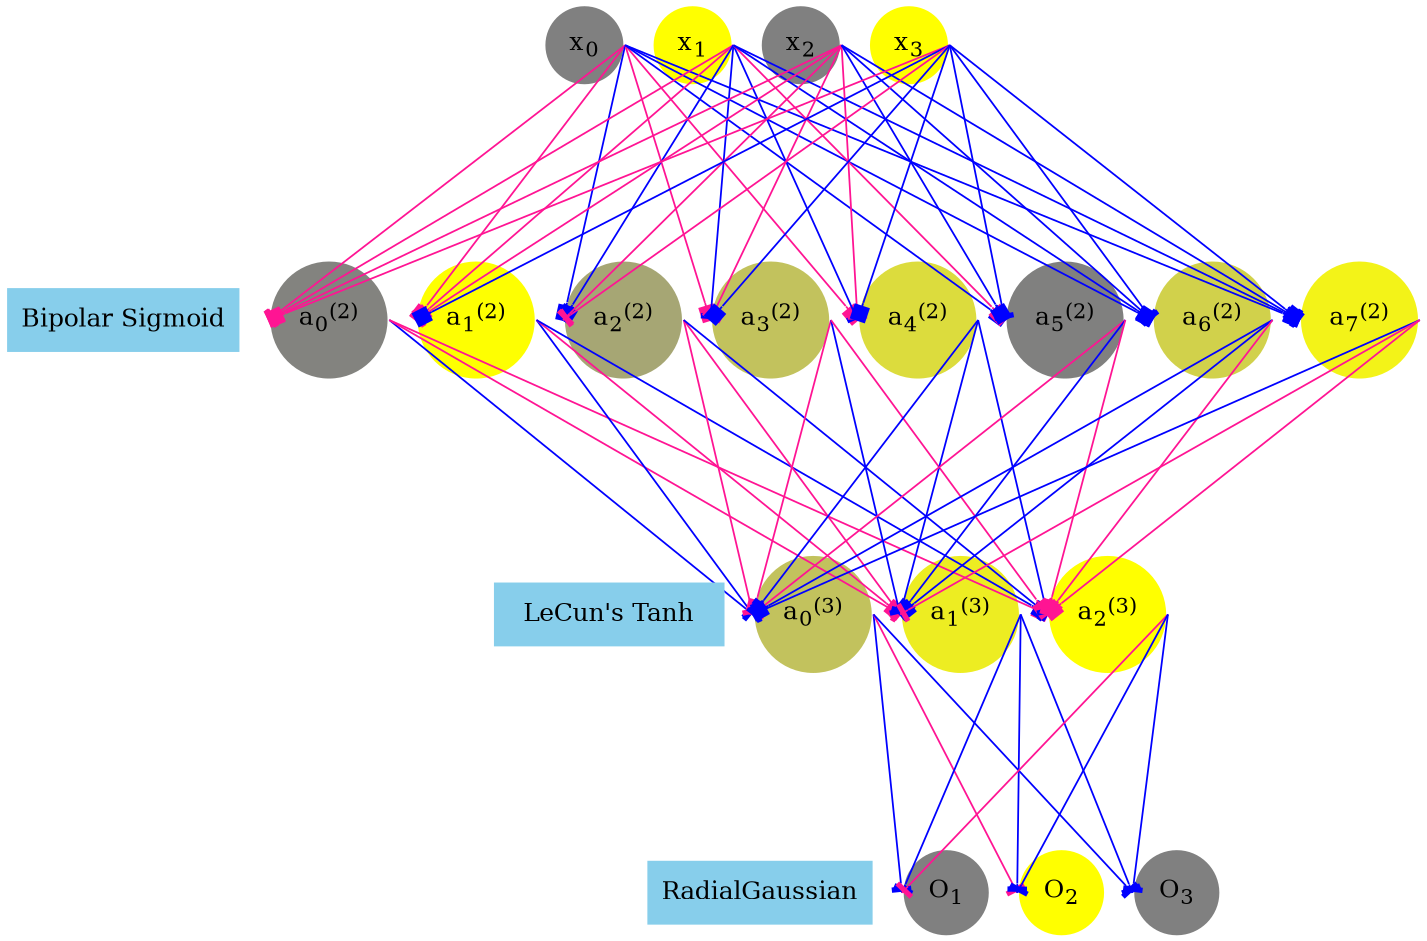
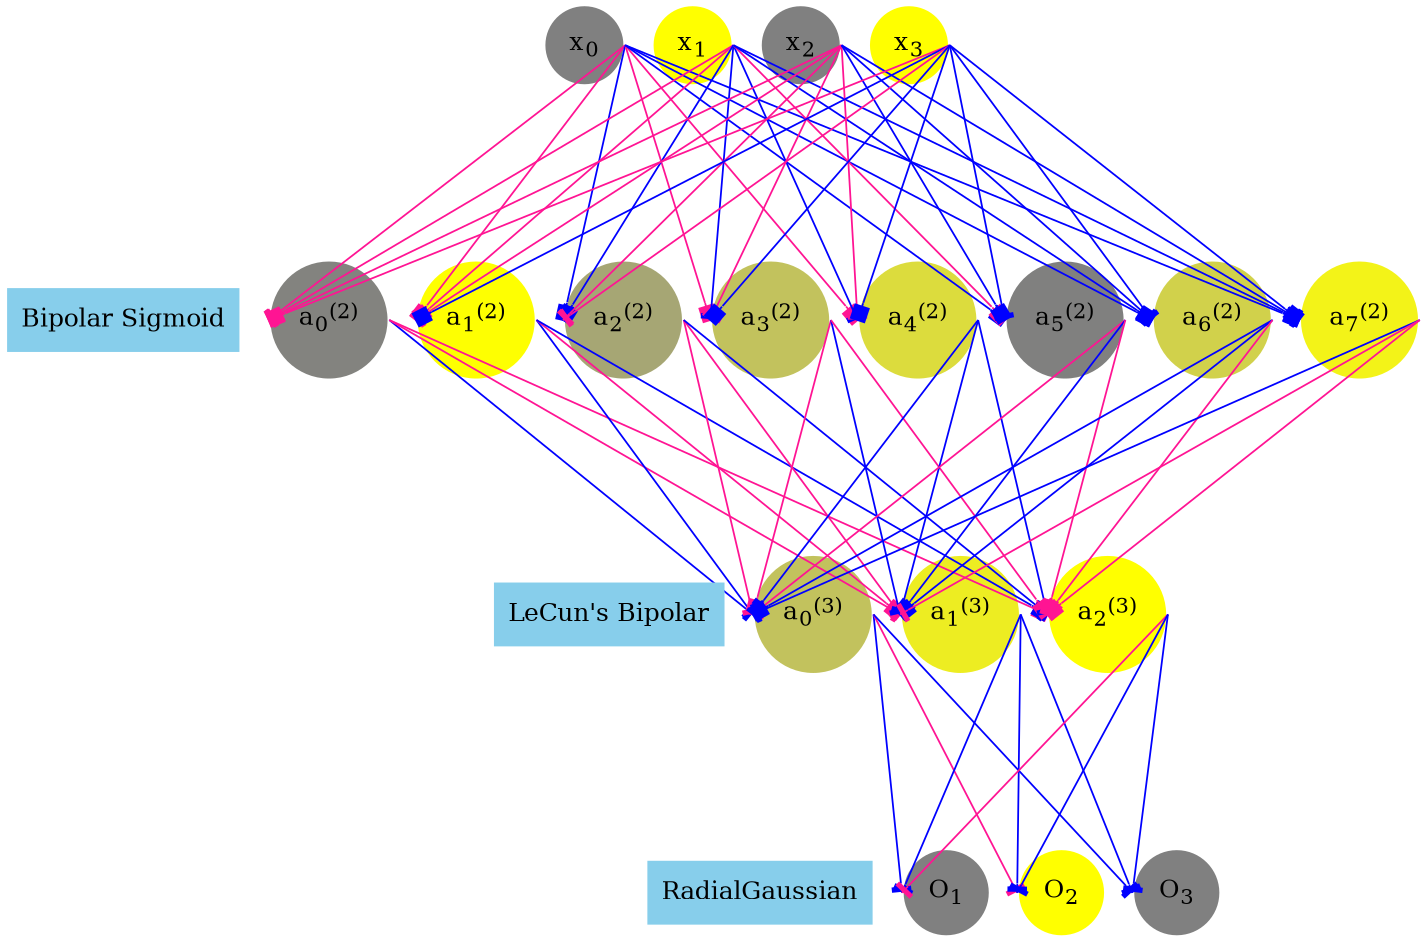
(609, 614) -> (609, 614)
